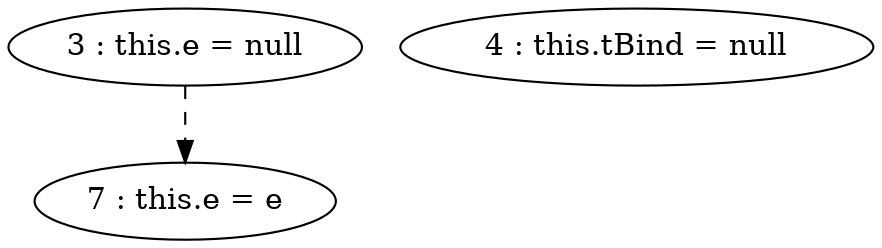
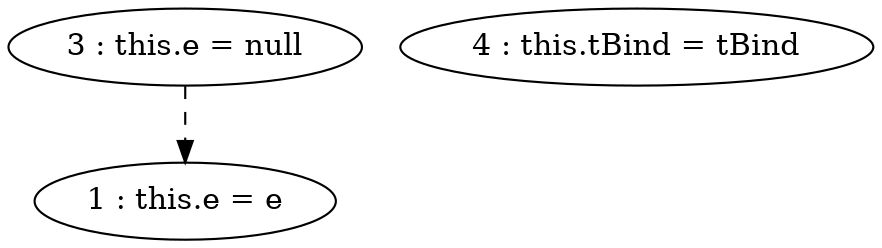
(637, 47) -> (637, 47)
(185, 201) -> (185, 201)
